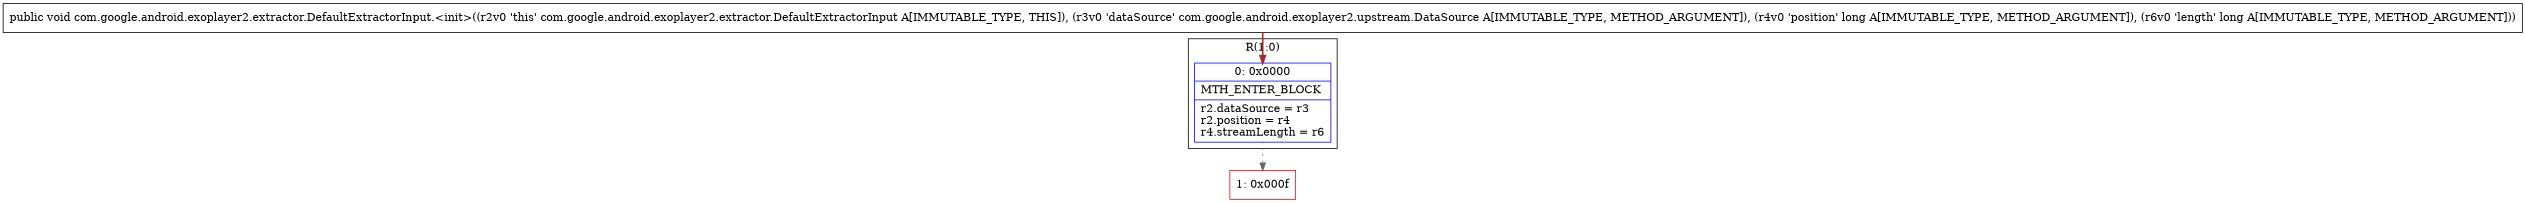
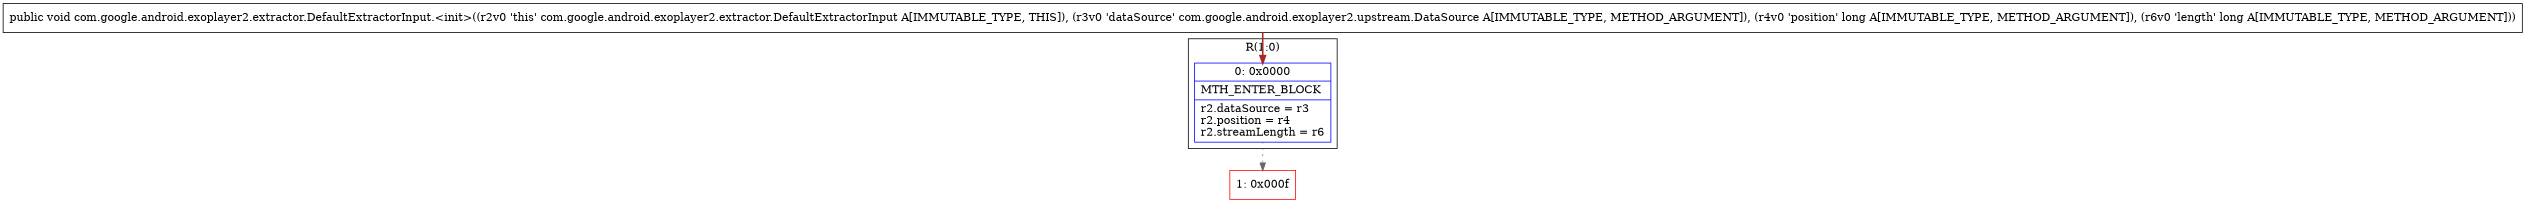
(1263, 132) -> (1263, 132)
